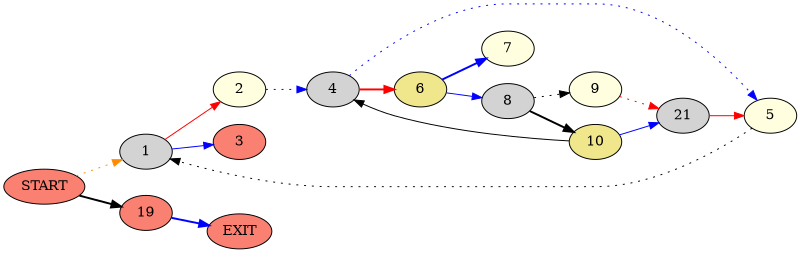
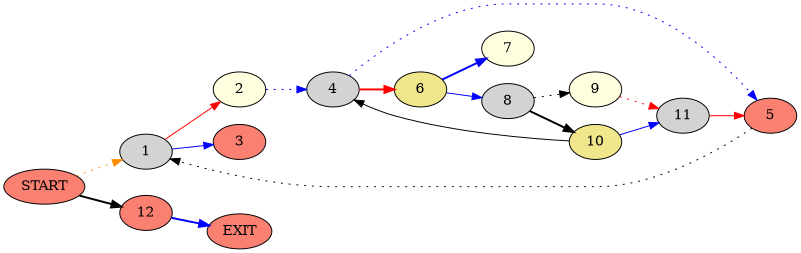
(683, 116) -> (683, 116)
(770, 116) -> (770, 116)
(146, 213) -> (146, 213)
